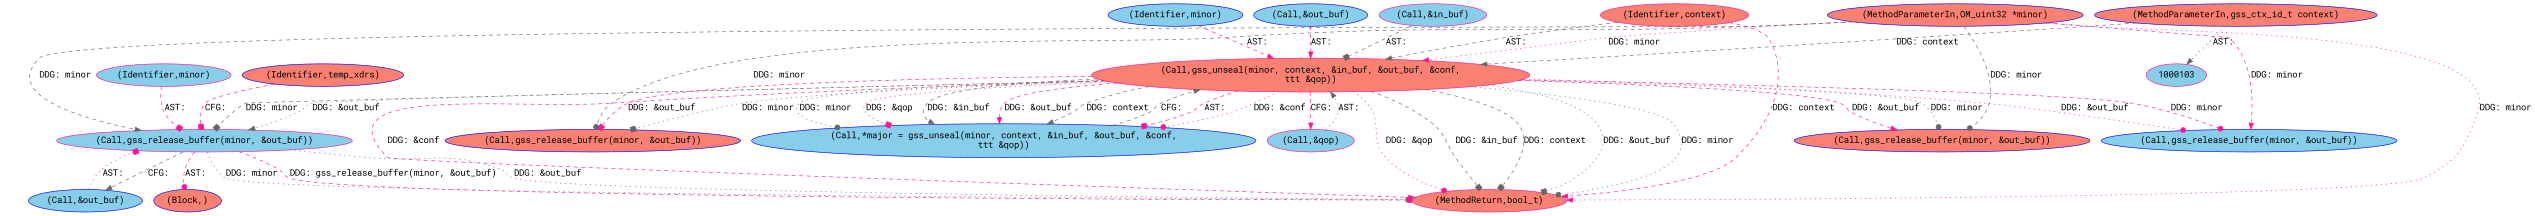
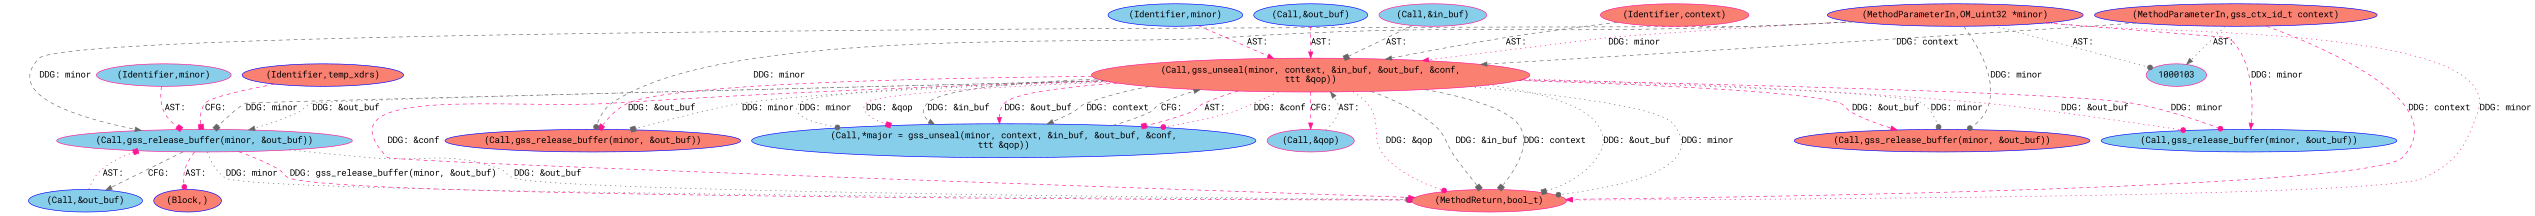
none -> (2071, 46)
(1737, 157) -> (2098, 187)
